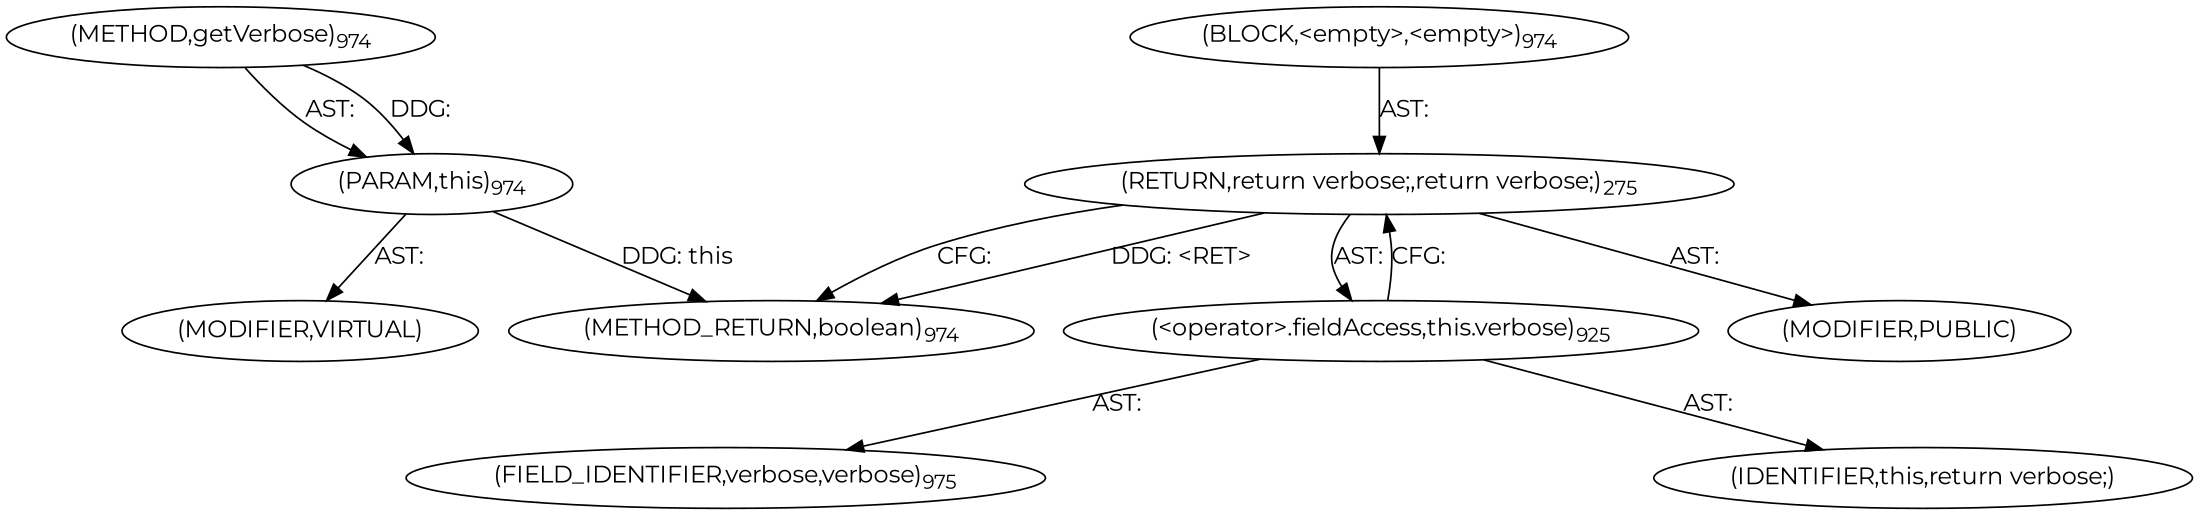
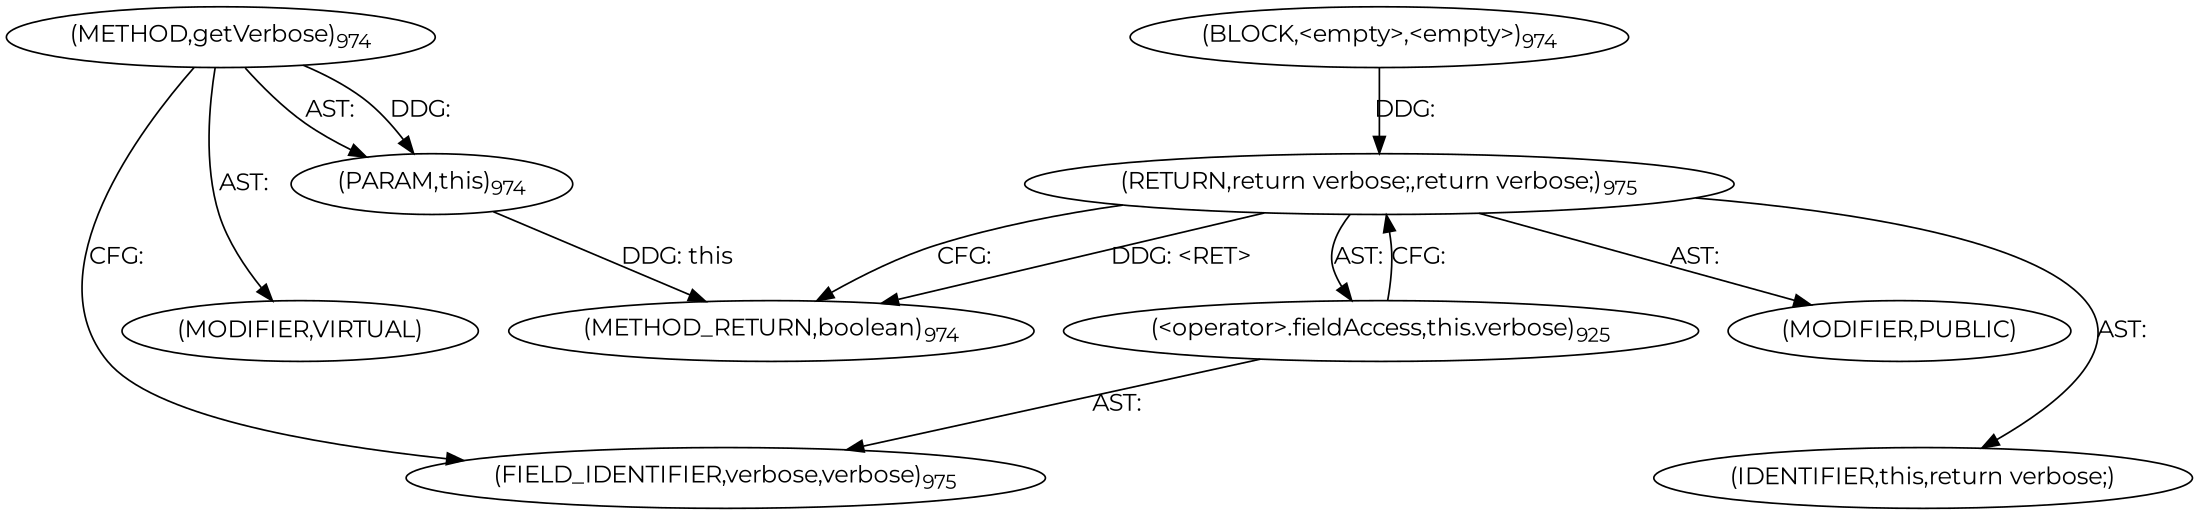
(1408, 111) -> (1408, 111)
(1621, 182) -> (1621, 182)
(372, 251) -> (212, 184)
none -> (118, 370)
(1645, 403) -> (1989, 248)
